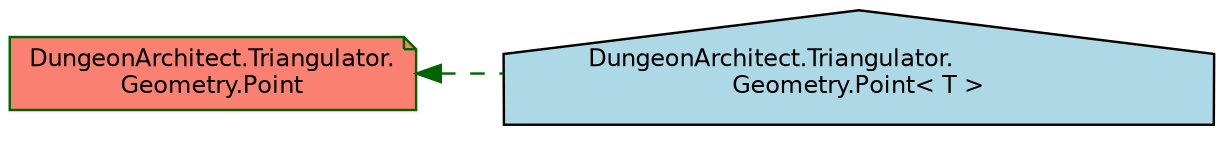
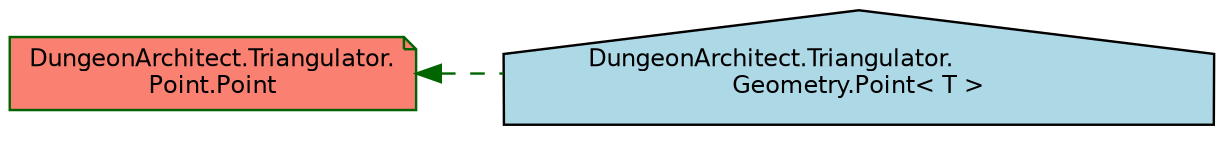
(213, 74) -> (213, 74)
